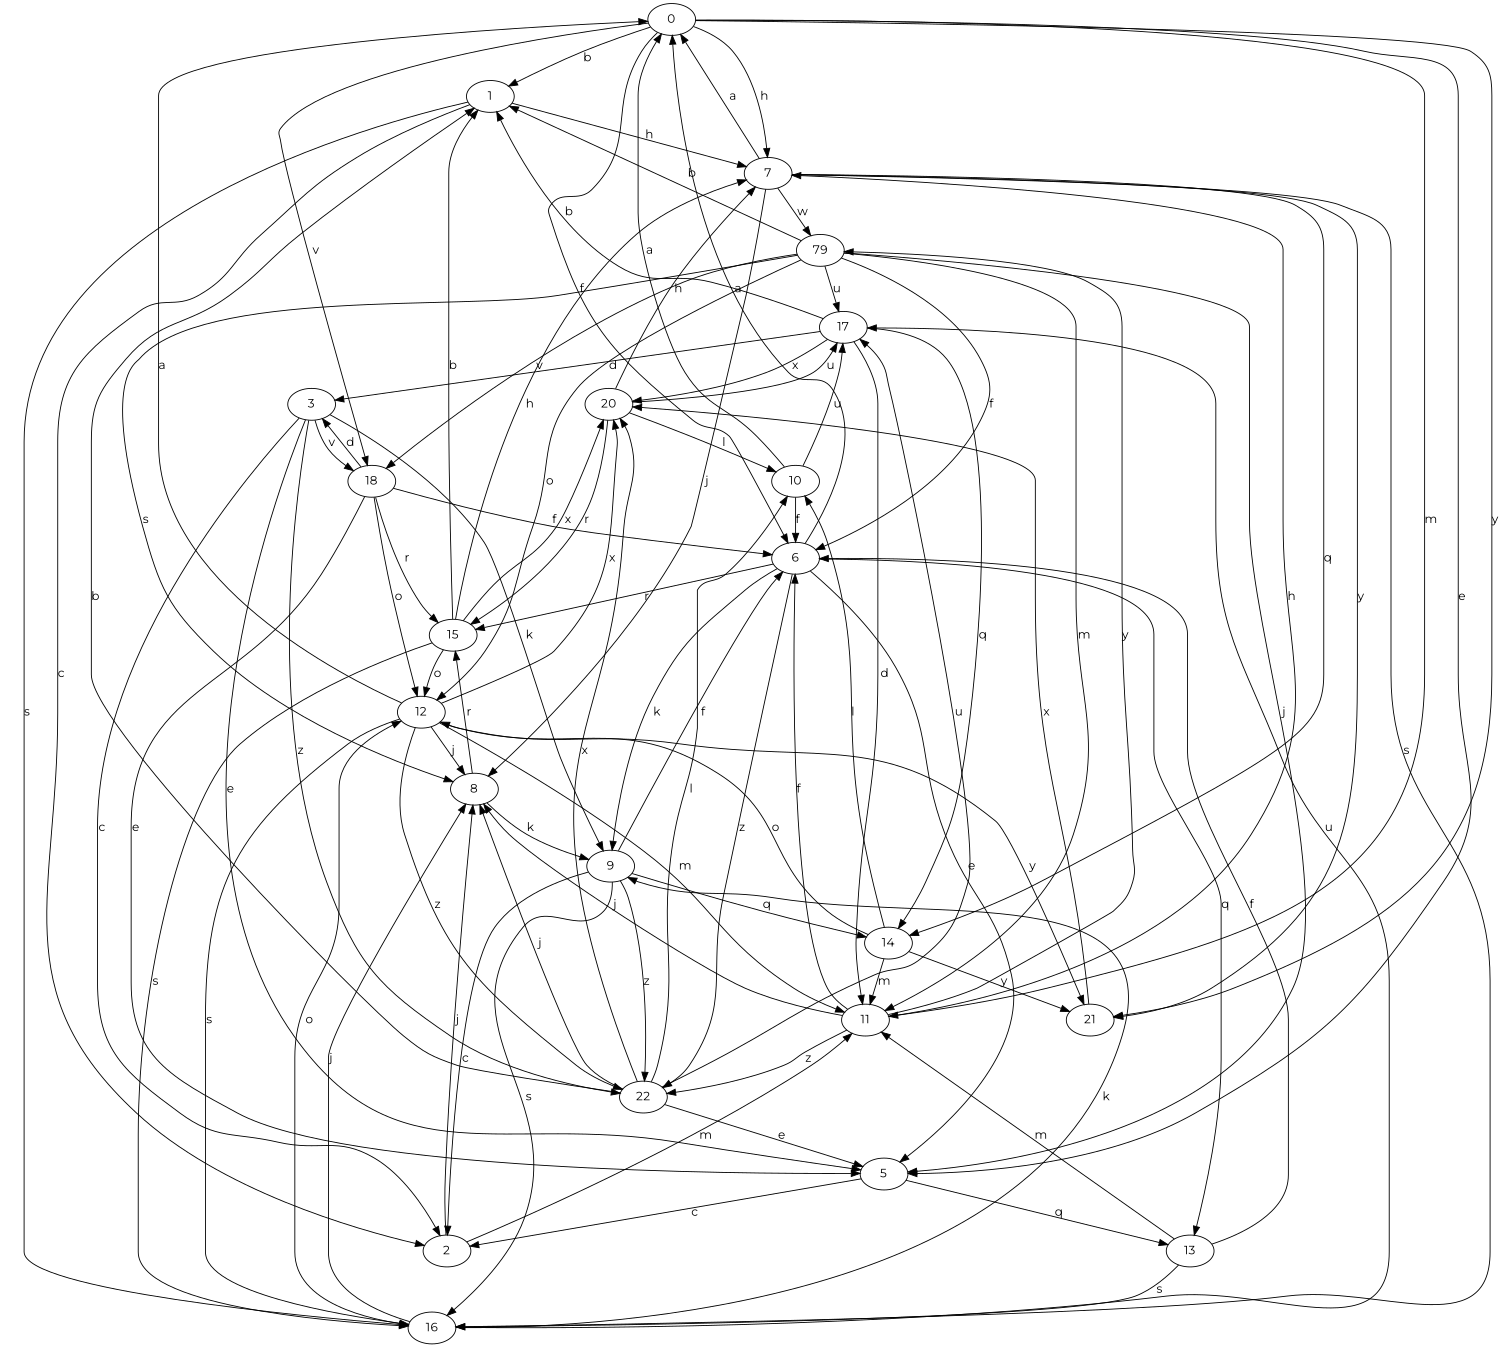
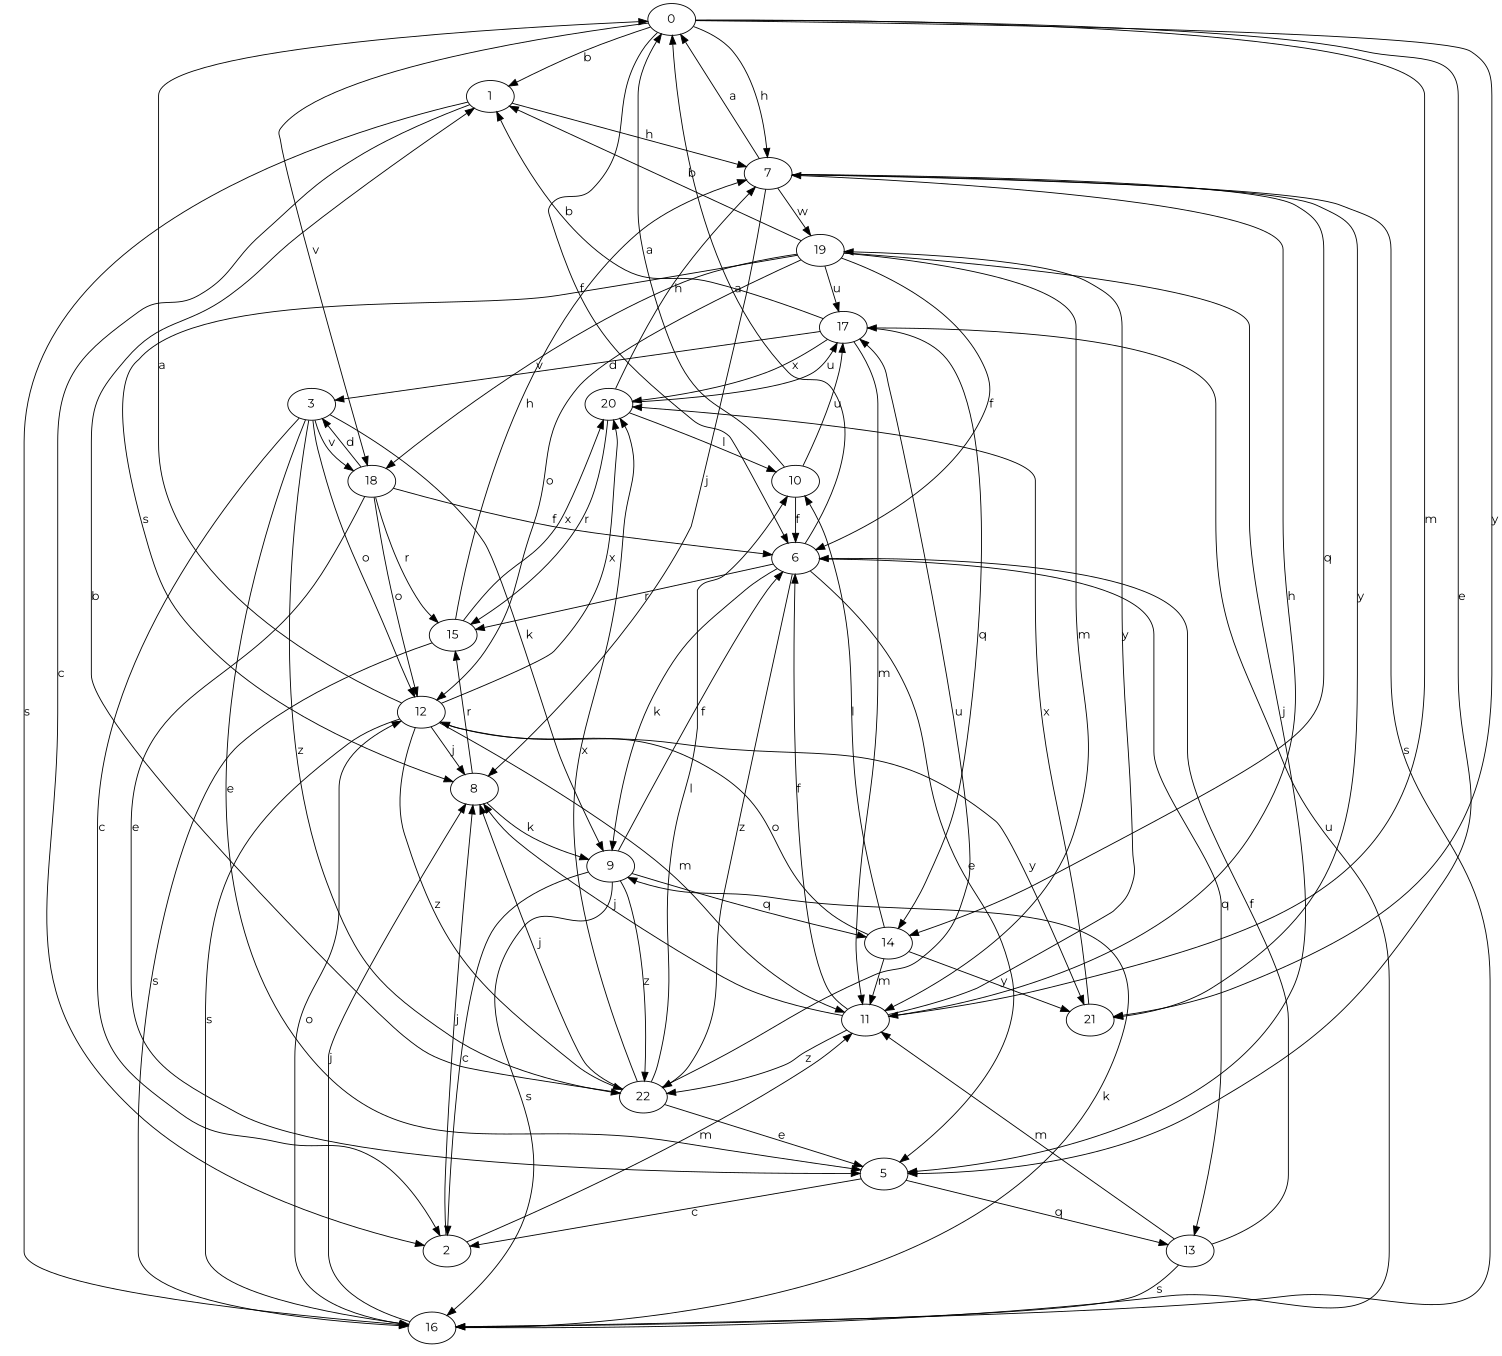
(820, 250) -> (820, 250)
(449, 365) -> none
(433, 668) -> (354, 557)
(885, 674) -> (885, 674)
